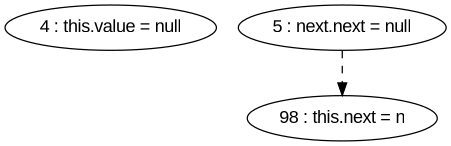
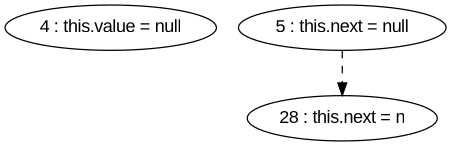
(342, 28) -> (342, 28)
(342, 118) -> (342, 118)
